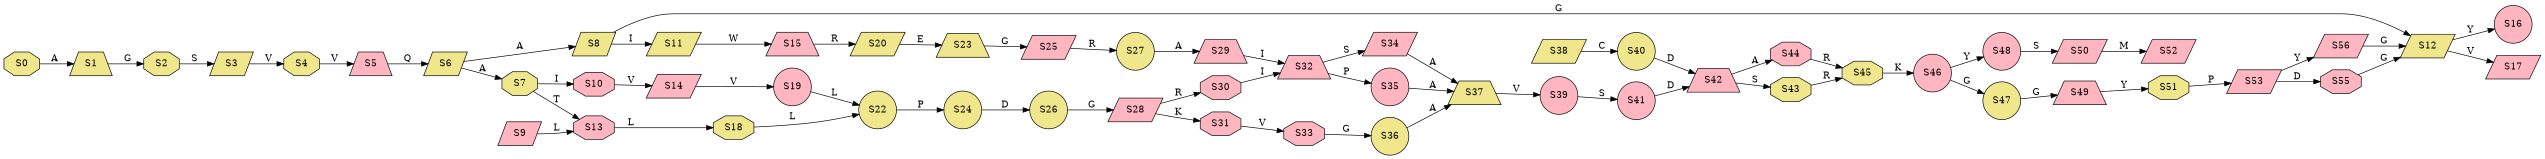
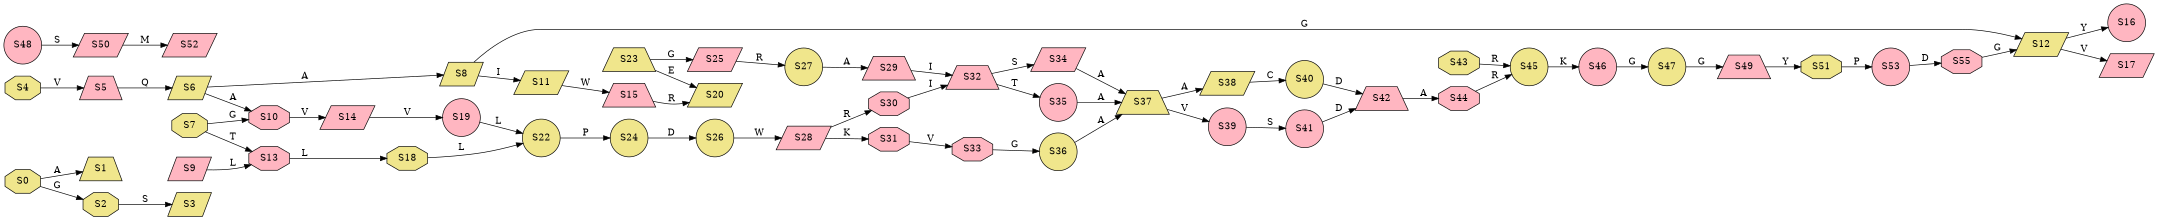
(917, 45) -> (673, 78)
(2341, 46) -> none
(1964, 63) -> none
(122, 64) -> (59, 192)
(263, 64) -> none
(1347, 72) -> (1015, 84)
(478, 73) -> (225, 101)
(1862, 73) -> (1529, 67)
(557, 79) -> (233, 115)
(2254, 82) -> (1891, 67)
(1750, 85) -> none
none -> (1179, 94)
(1092, 105) -> (759, 133)
